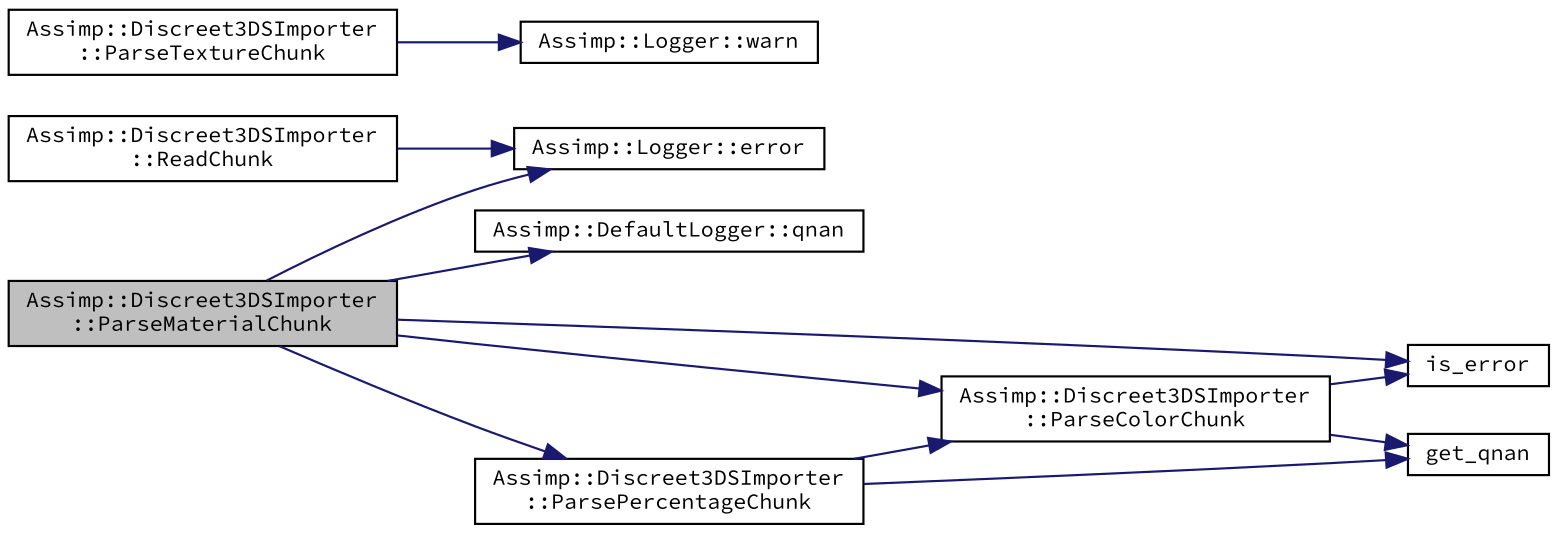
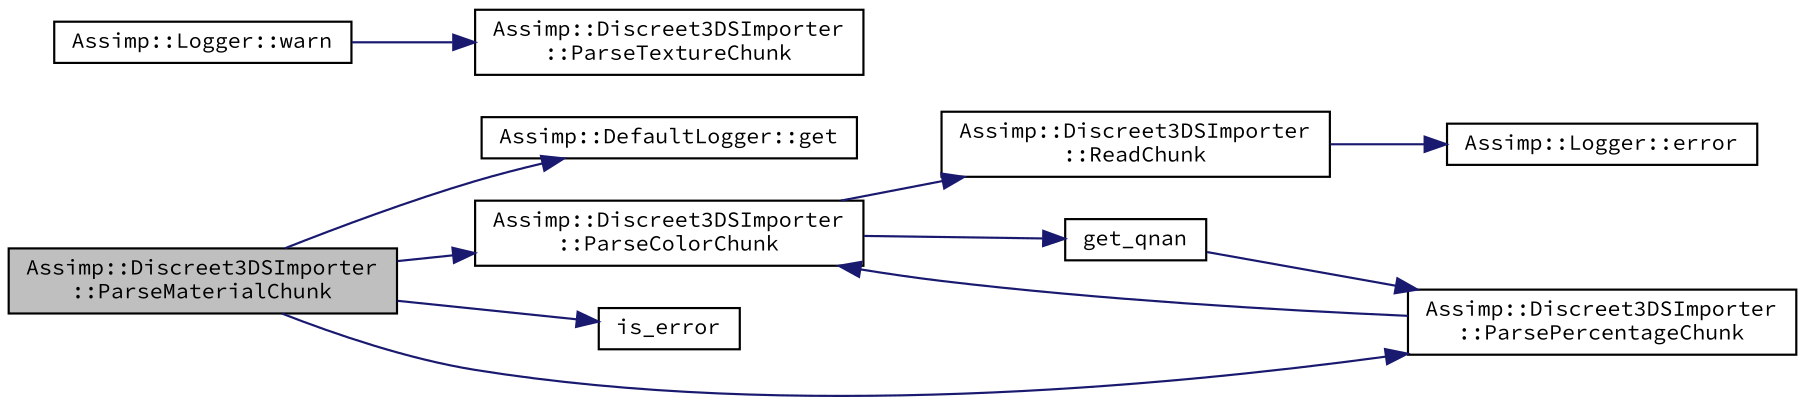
(448, 42) -> (402, 42)
(395, 220) -> none
(669, 231) -> (669, 138)
(1358, 381) -> (892, 191)
(1125, 473) -> (1301, 269)
